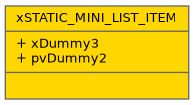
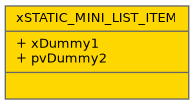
(58, 44) -> (58, 44)
